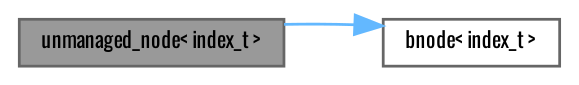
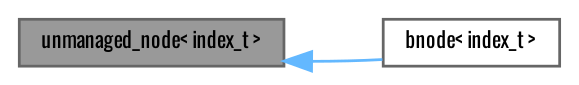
(319, 24) -> (347, 61)
